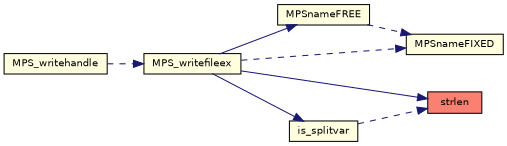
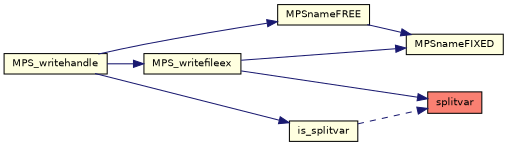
(384, 28) -> (384, 28)
(253, 41) -> (182, 37)
(318, 54) -> (318, 54)
(120, 64) -> (120, 64)
(253, 95) -> (187, 97)
(455, 103) -> (455, 103)
